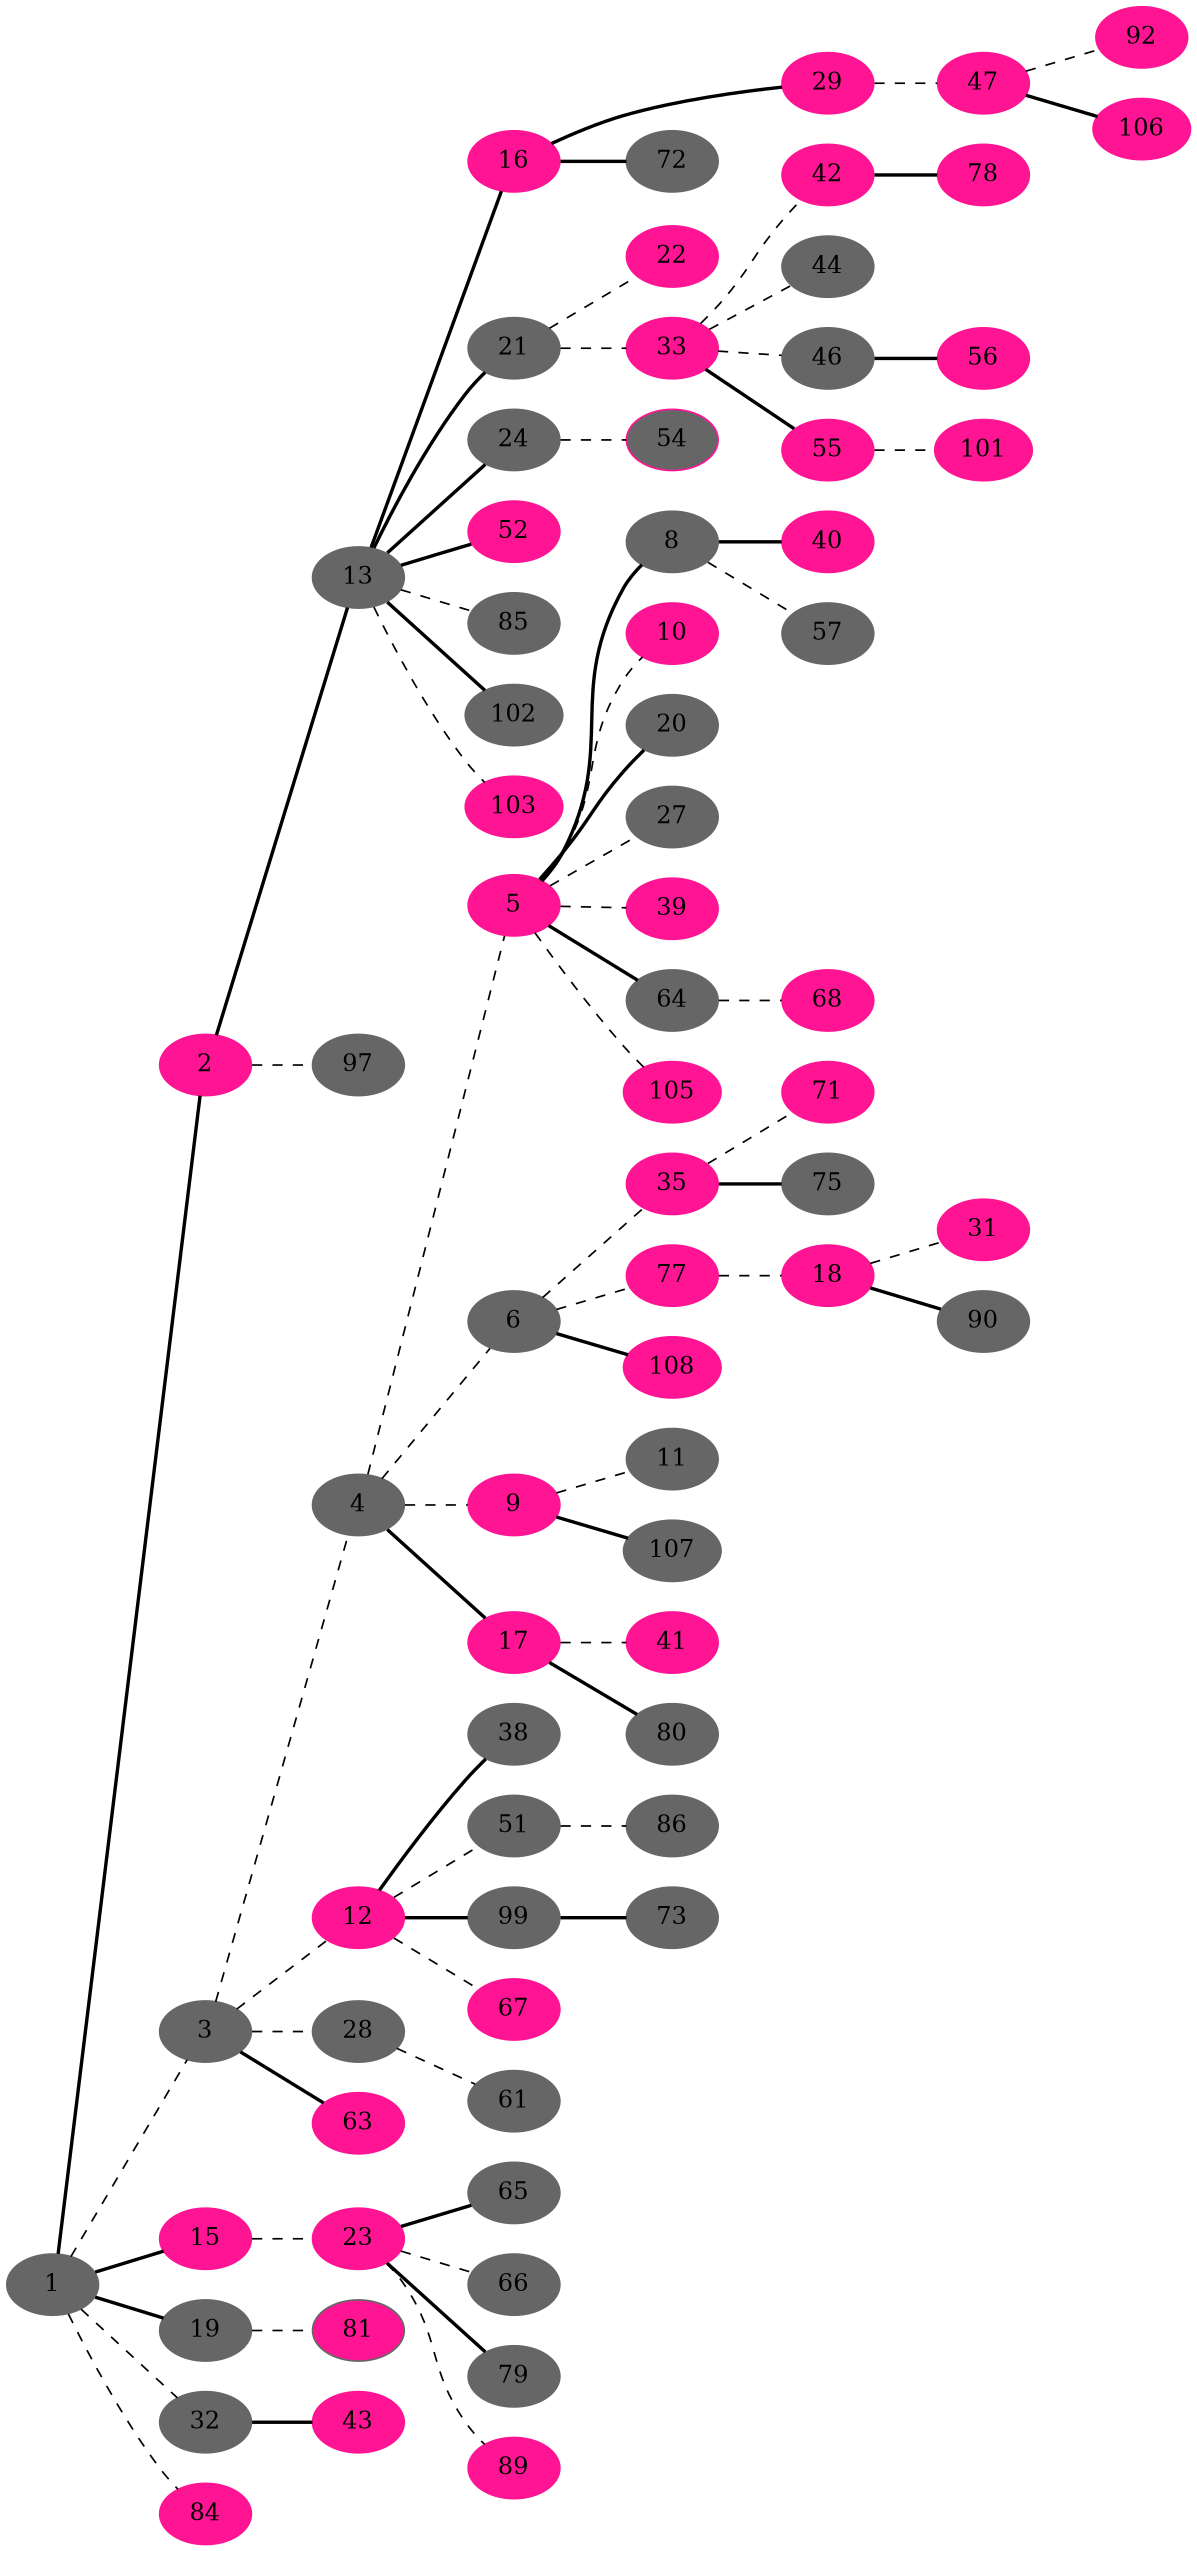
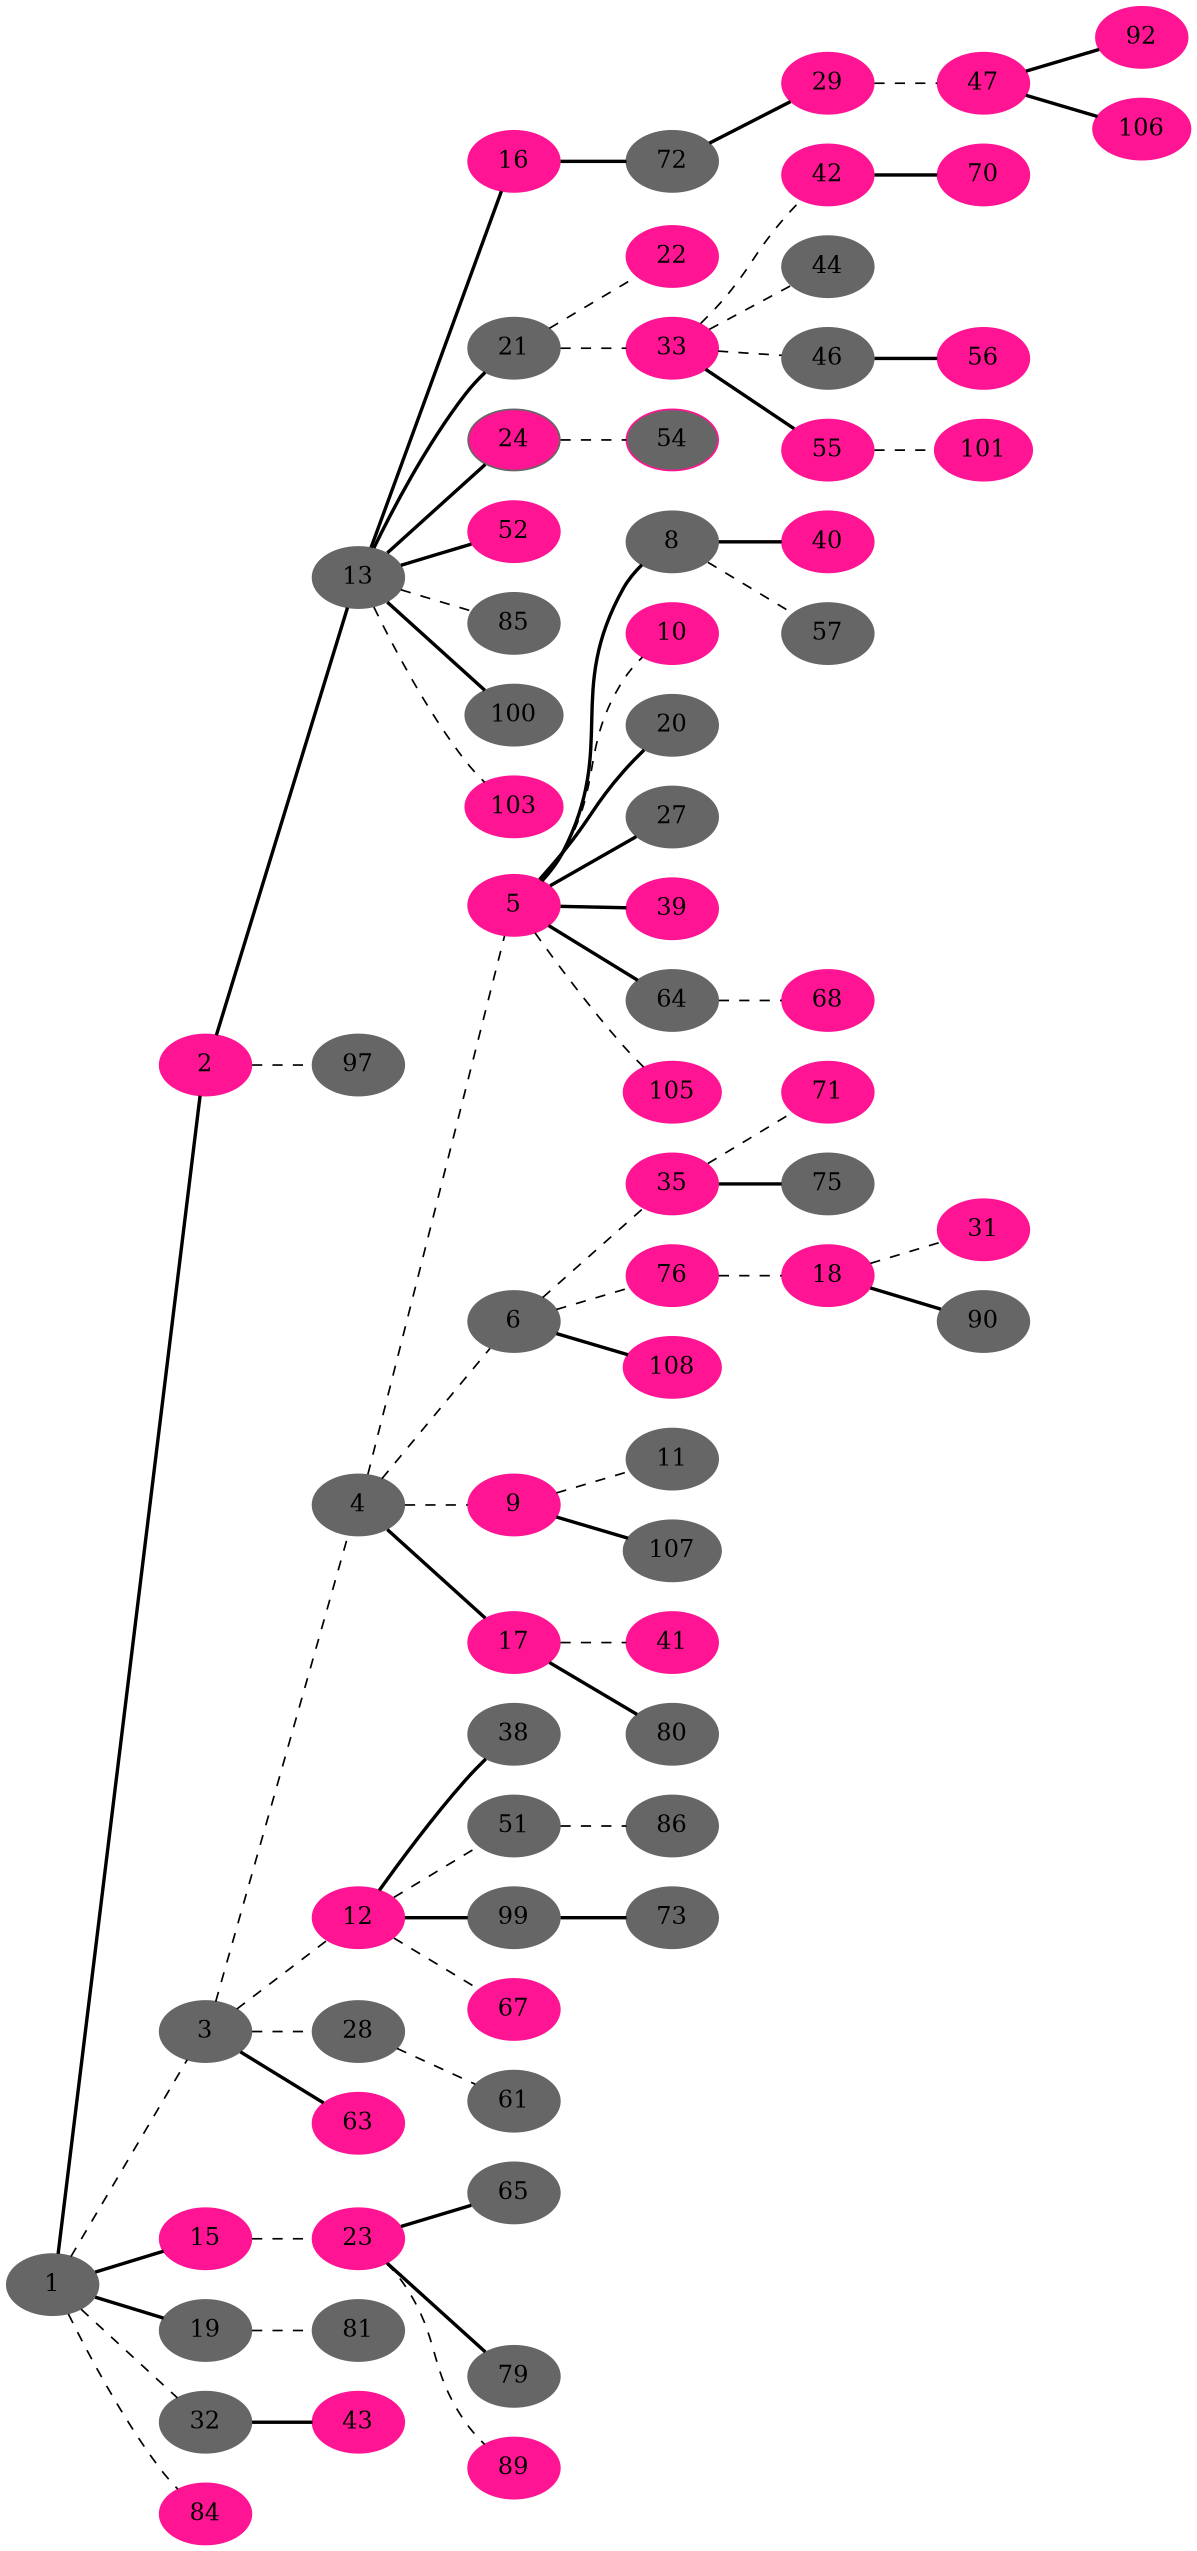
(1063, 60) -> (1063, 60)
(664, 105) -> (750, 122)
(983, 175) -> (983, 175)
(514, 440) -> (514, 440)
(514, 715) -> (514, 715)
(593, 861) -> (593, 861)
(593, 907) -> (593, 907)
(672, 1276) -> (672, 1276)
(514, 2285) -> none
(358, 2330) -> (358, 2330)
